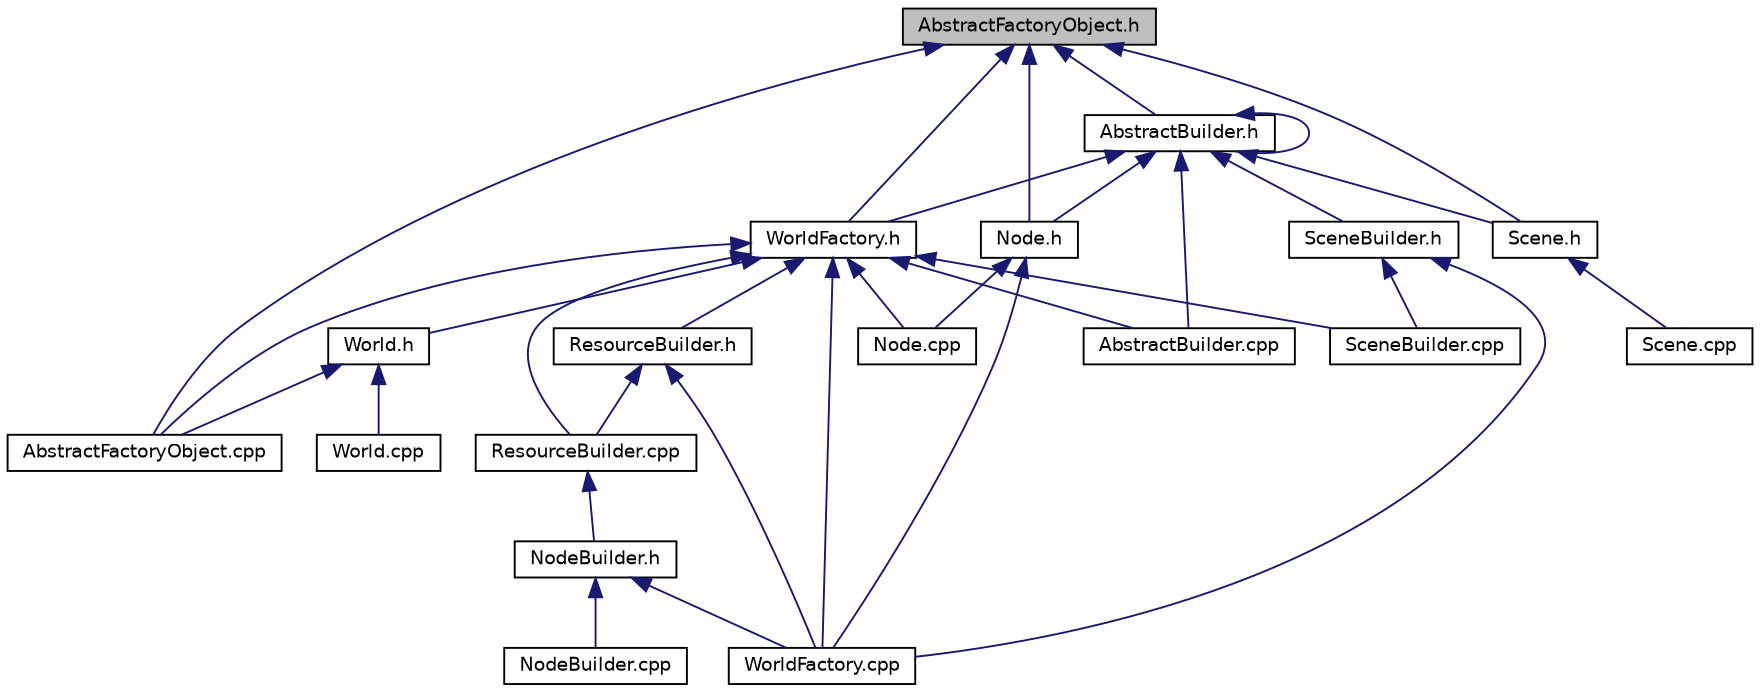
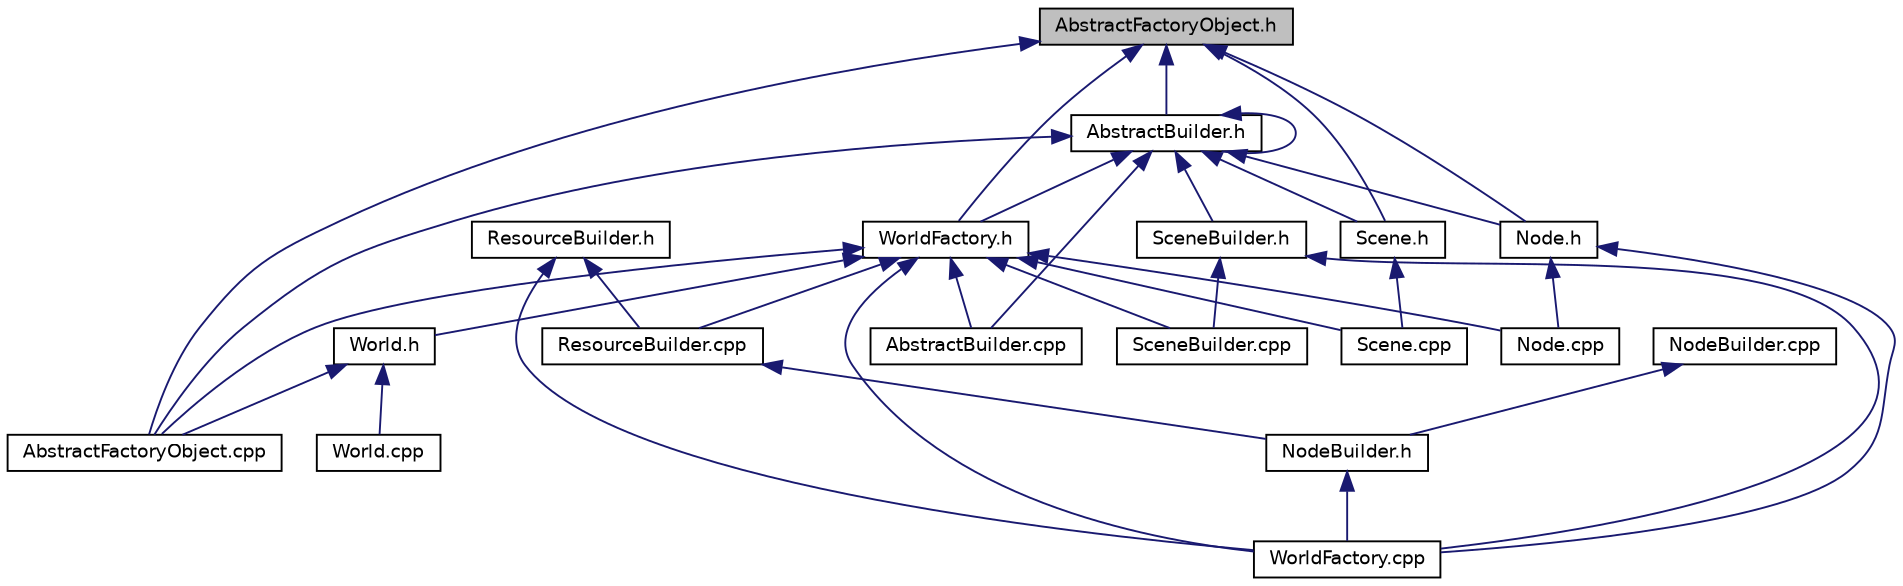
none -> (564, 193)
(734, 298) -> (1189, 296)
(596, 623) -> (1536, 402)
